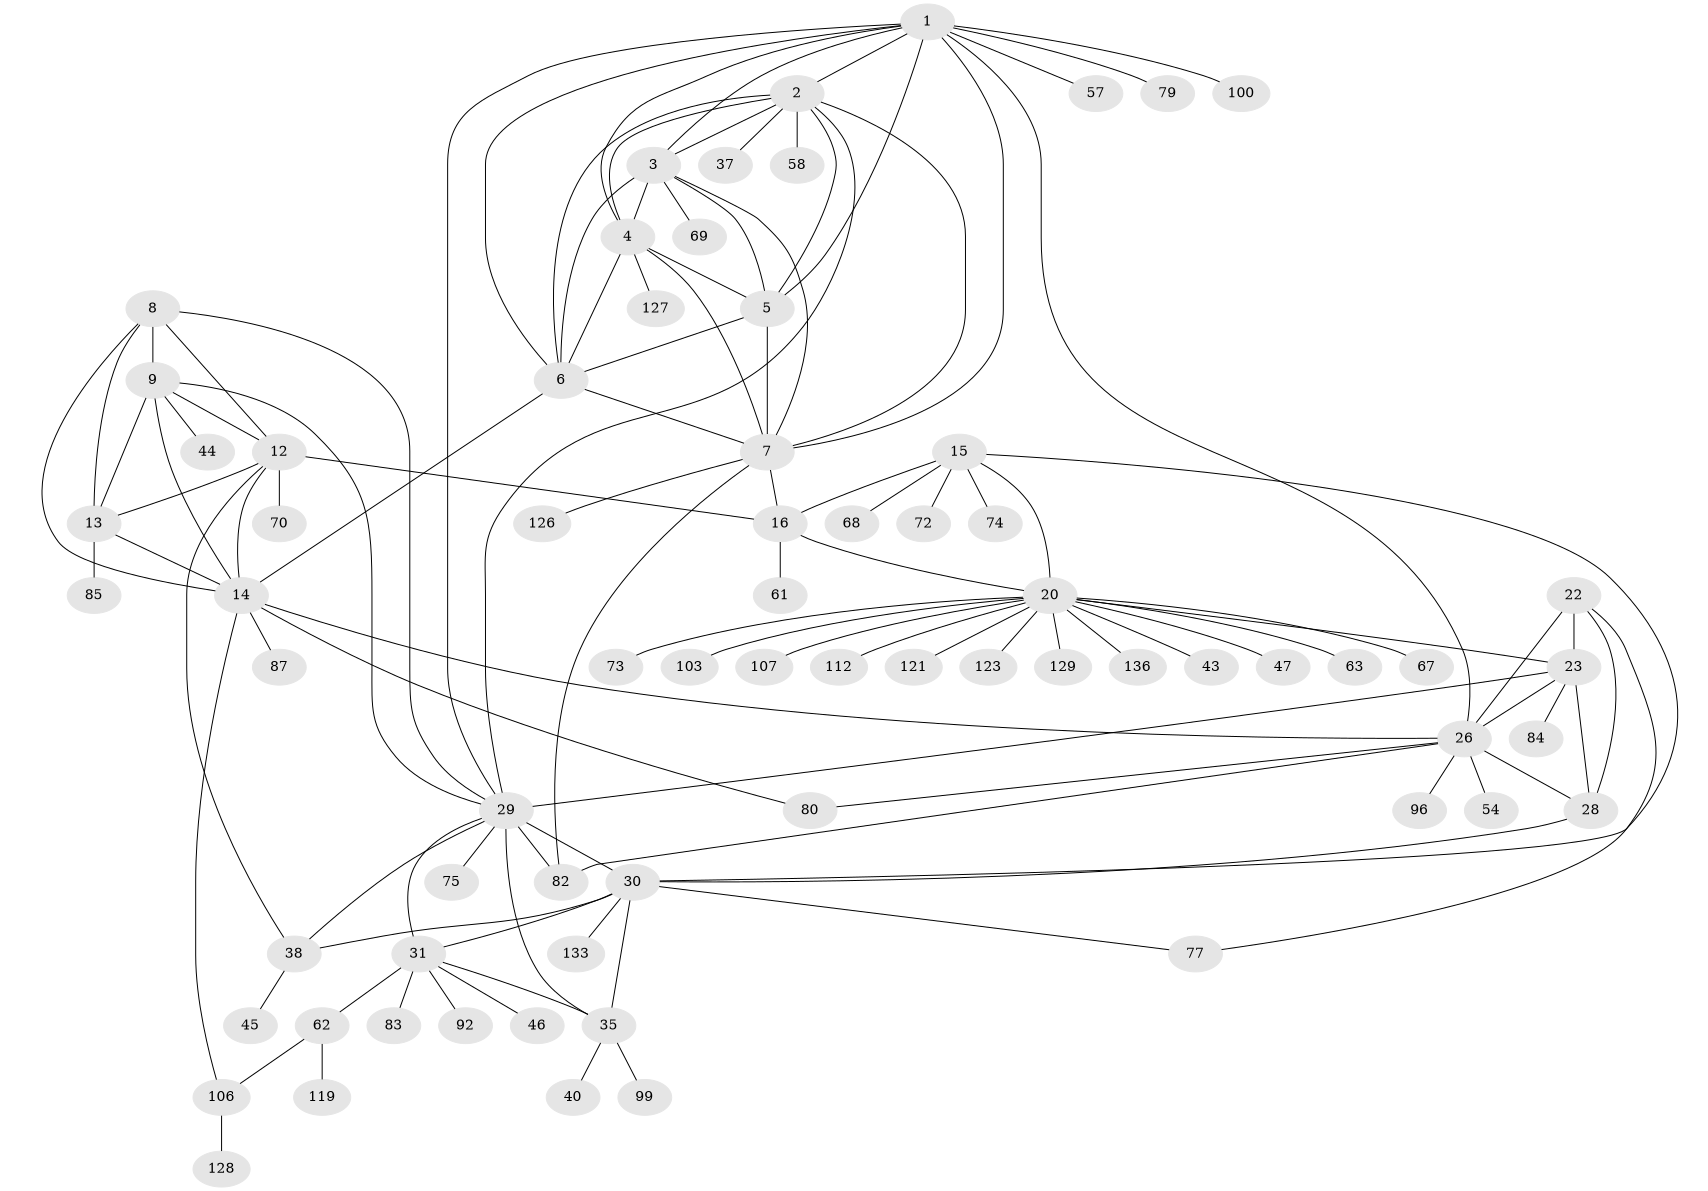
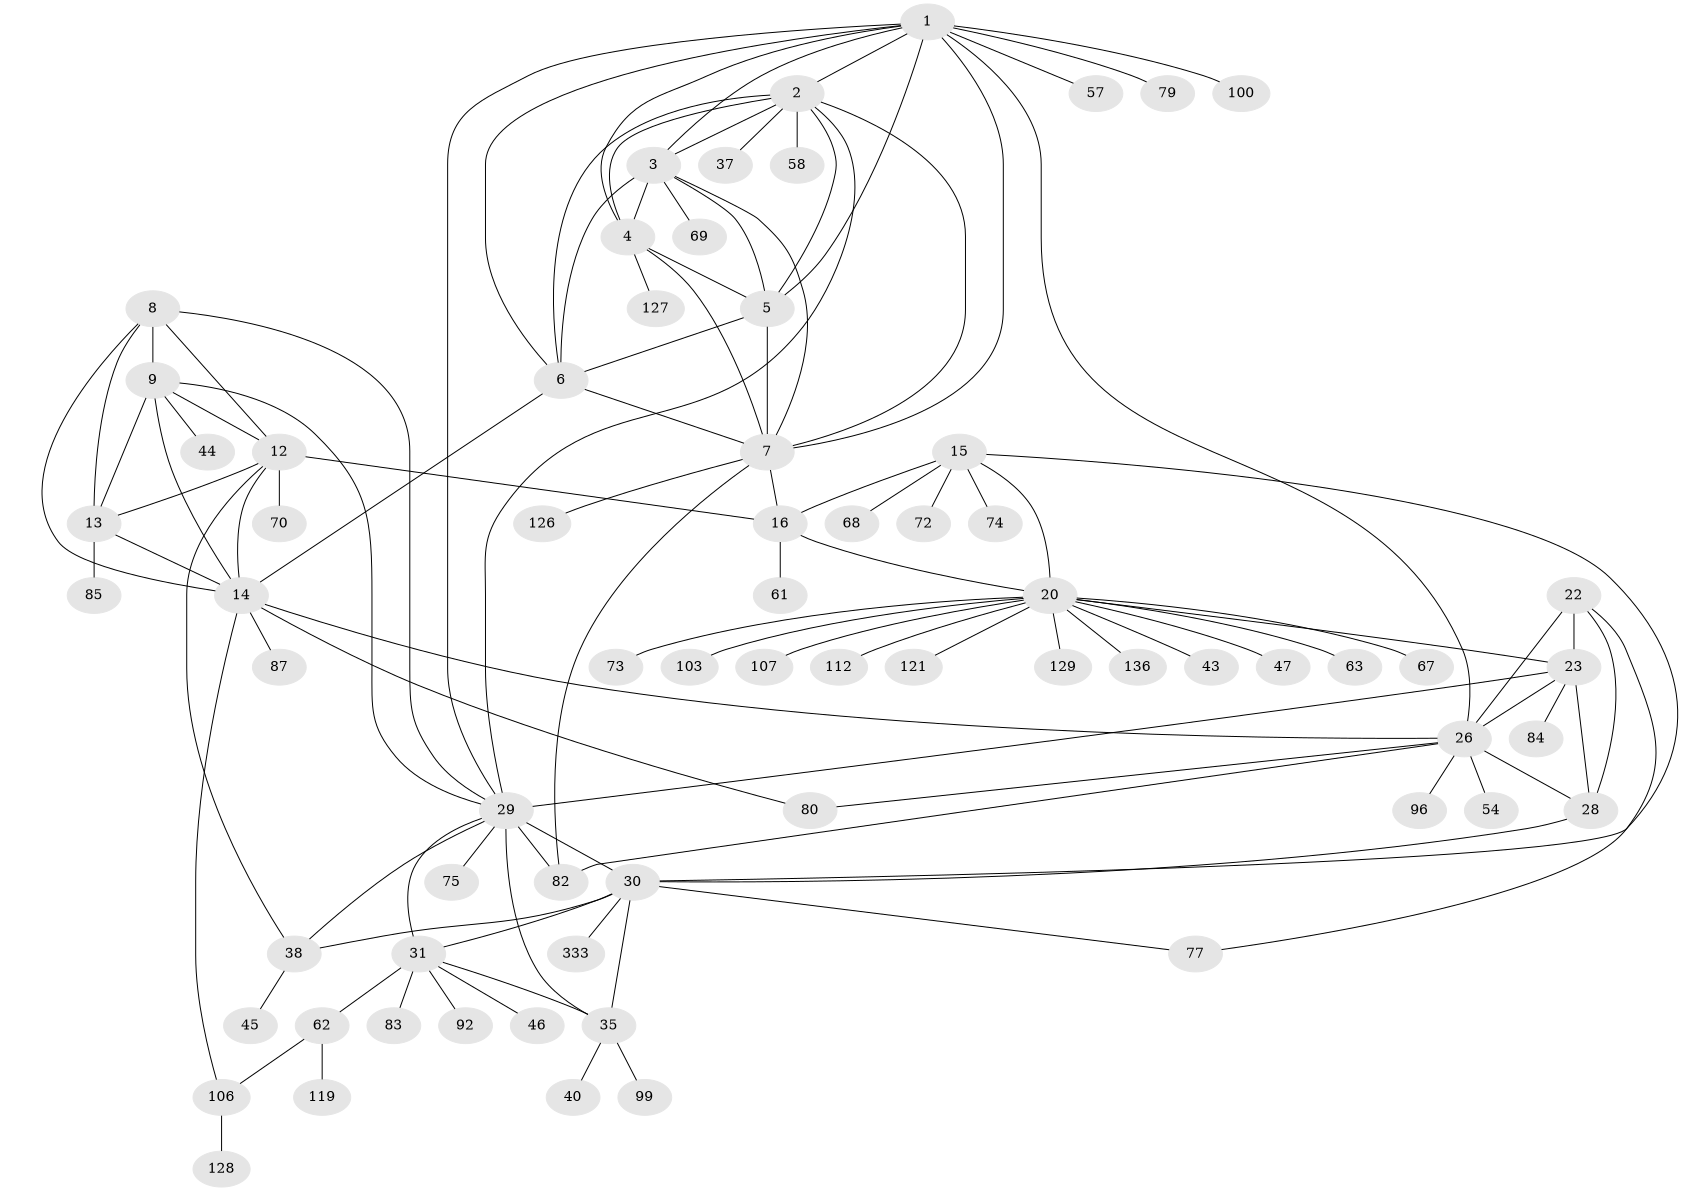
(595, 309) -> none
(988, 667) -> none
(576, 954) -> (576, 954)
